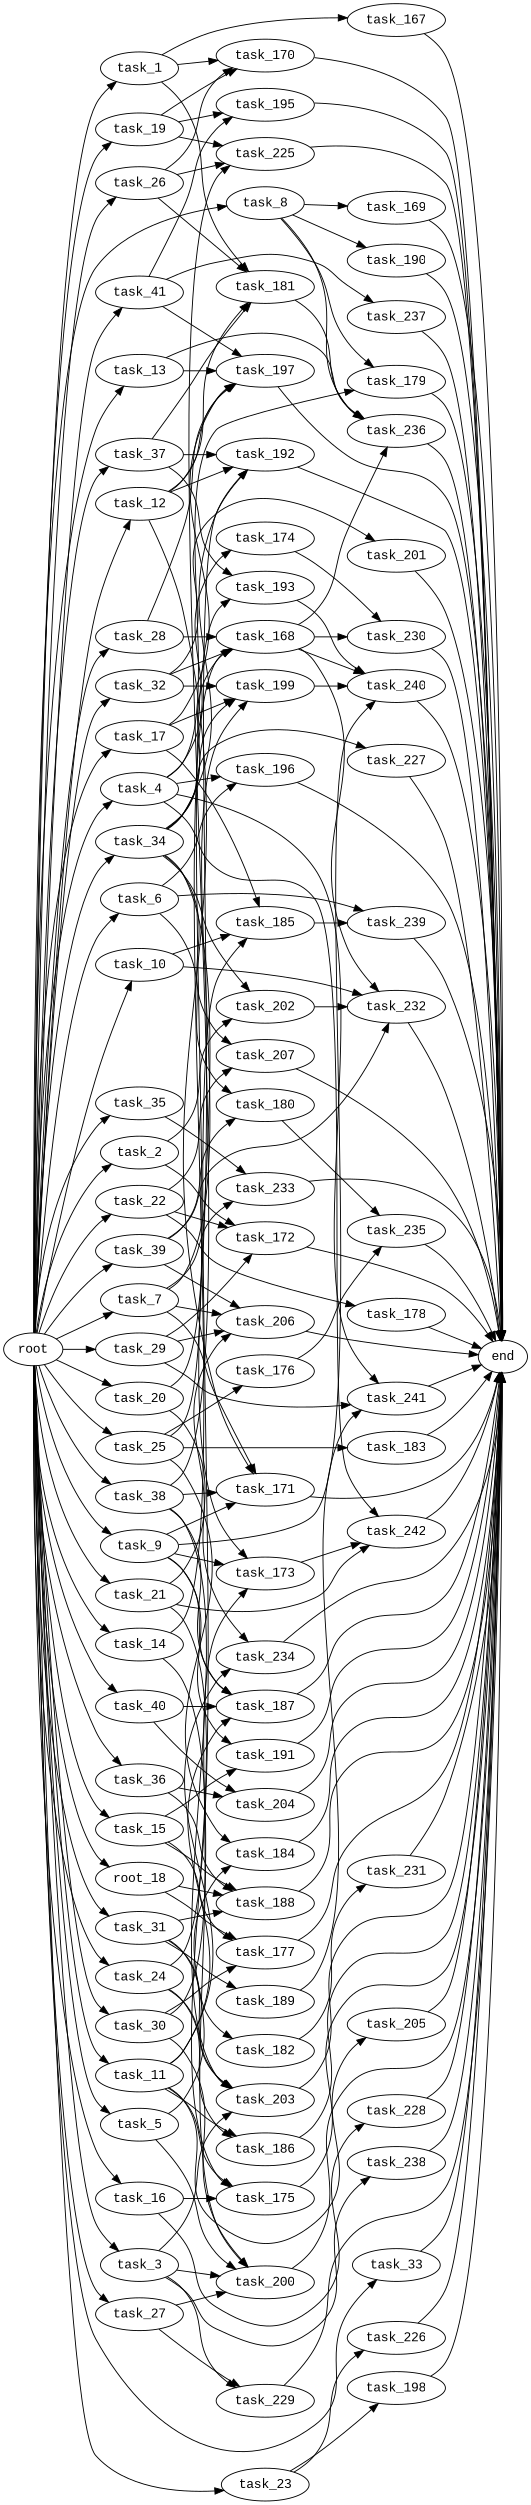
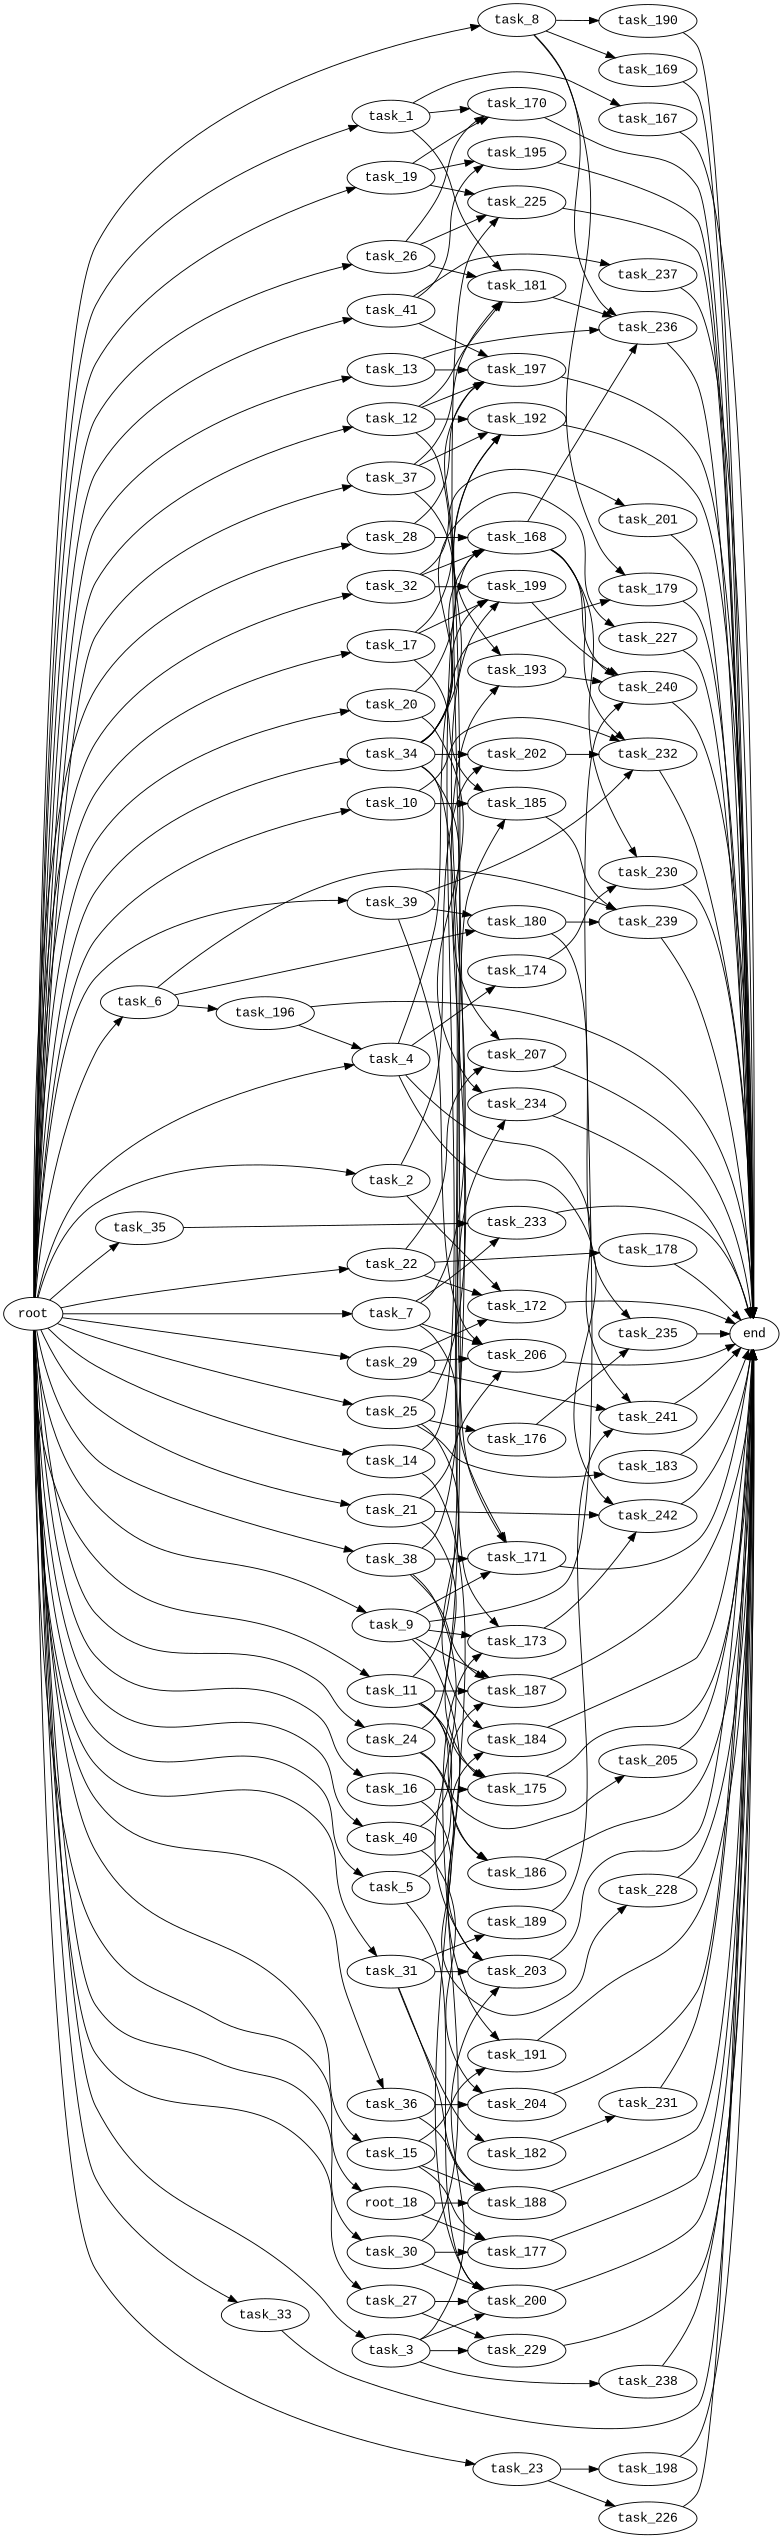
(190, 781) -> (326, 1035)
none -> (576, 922)
